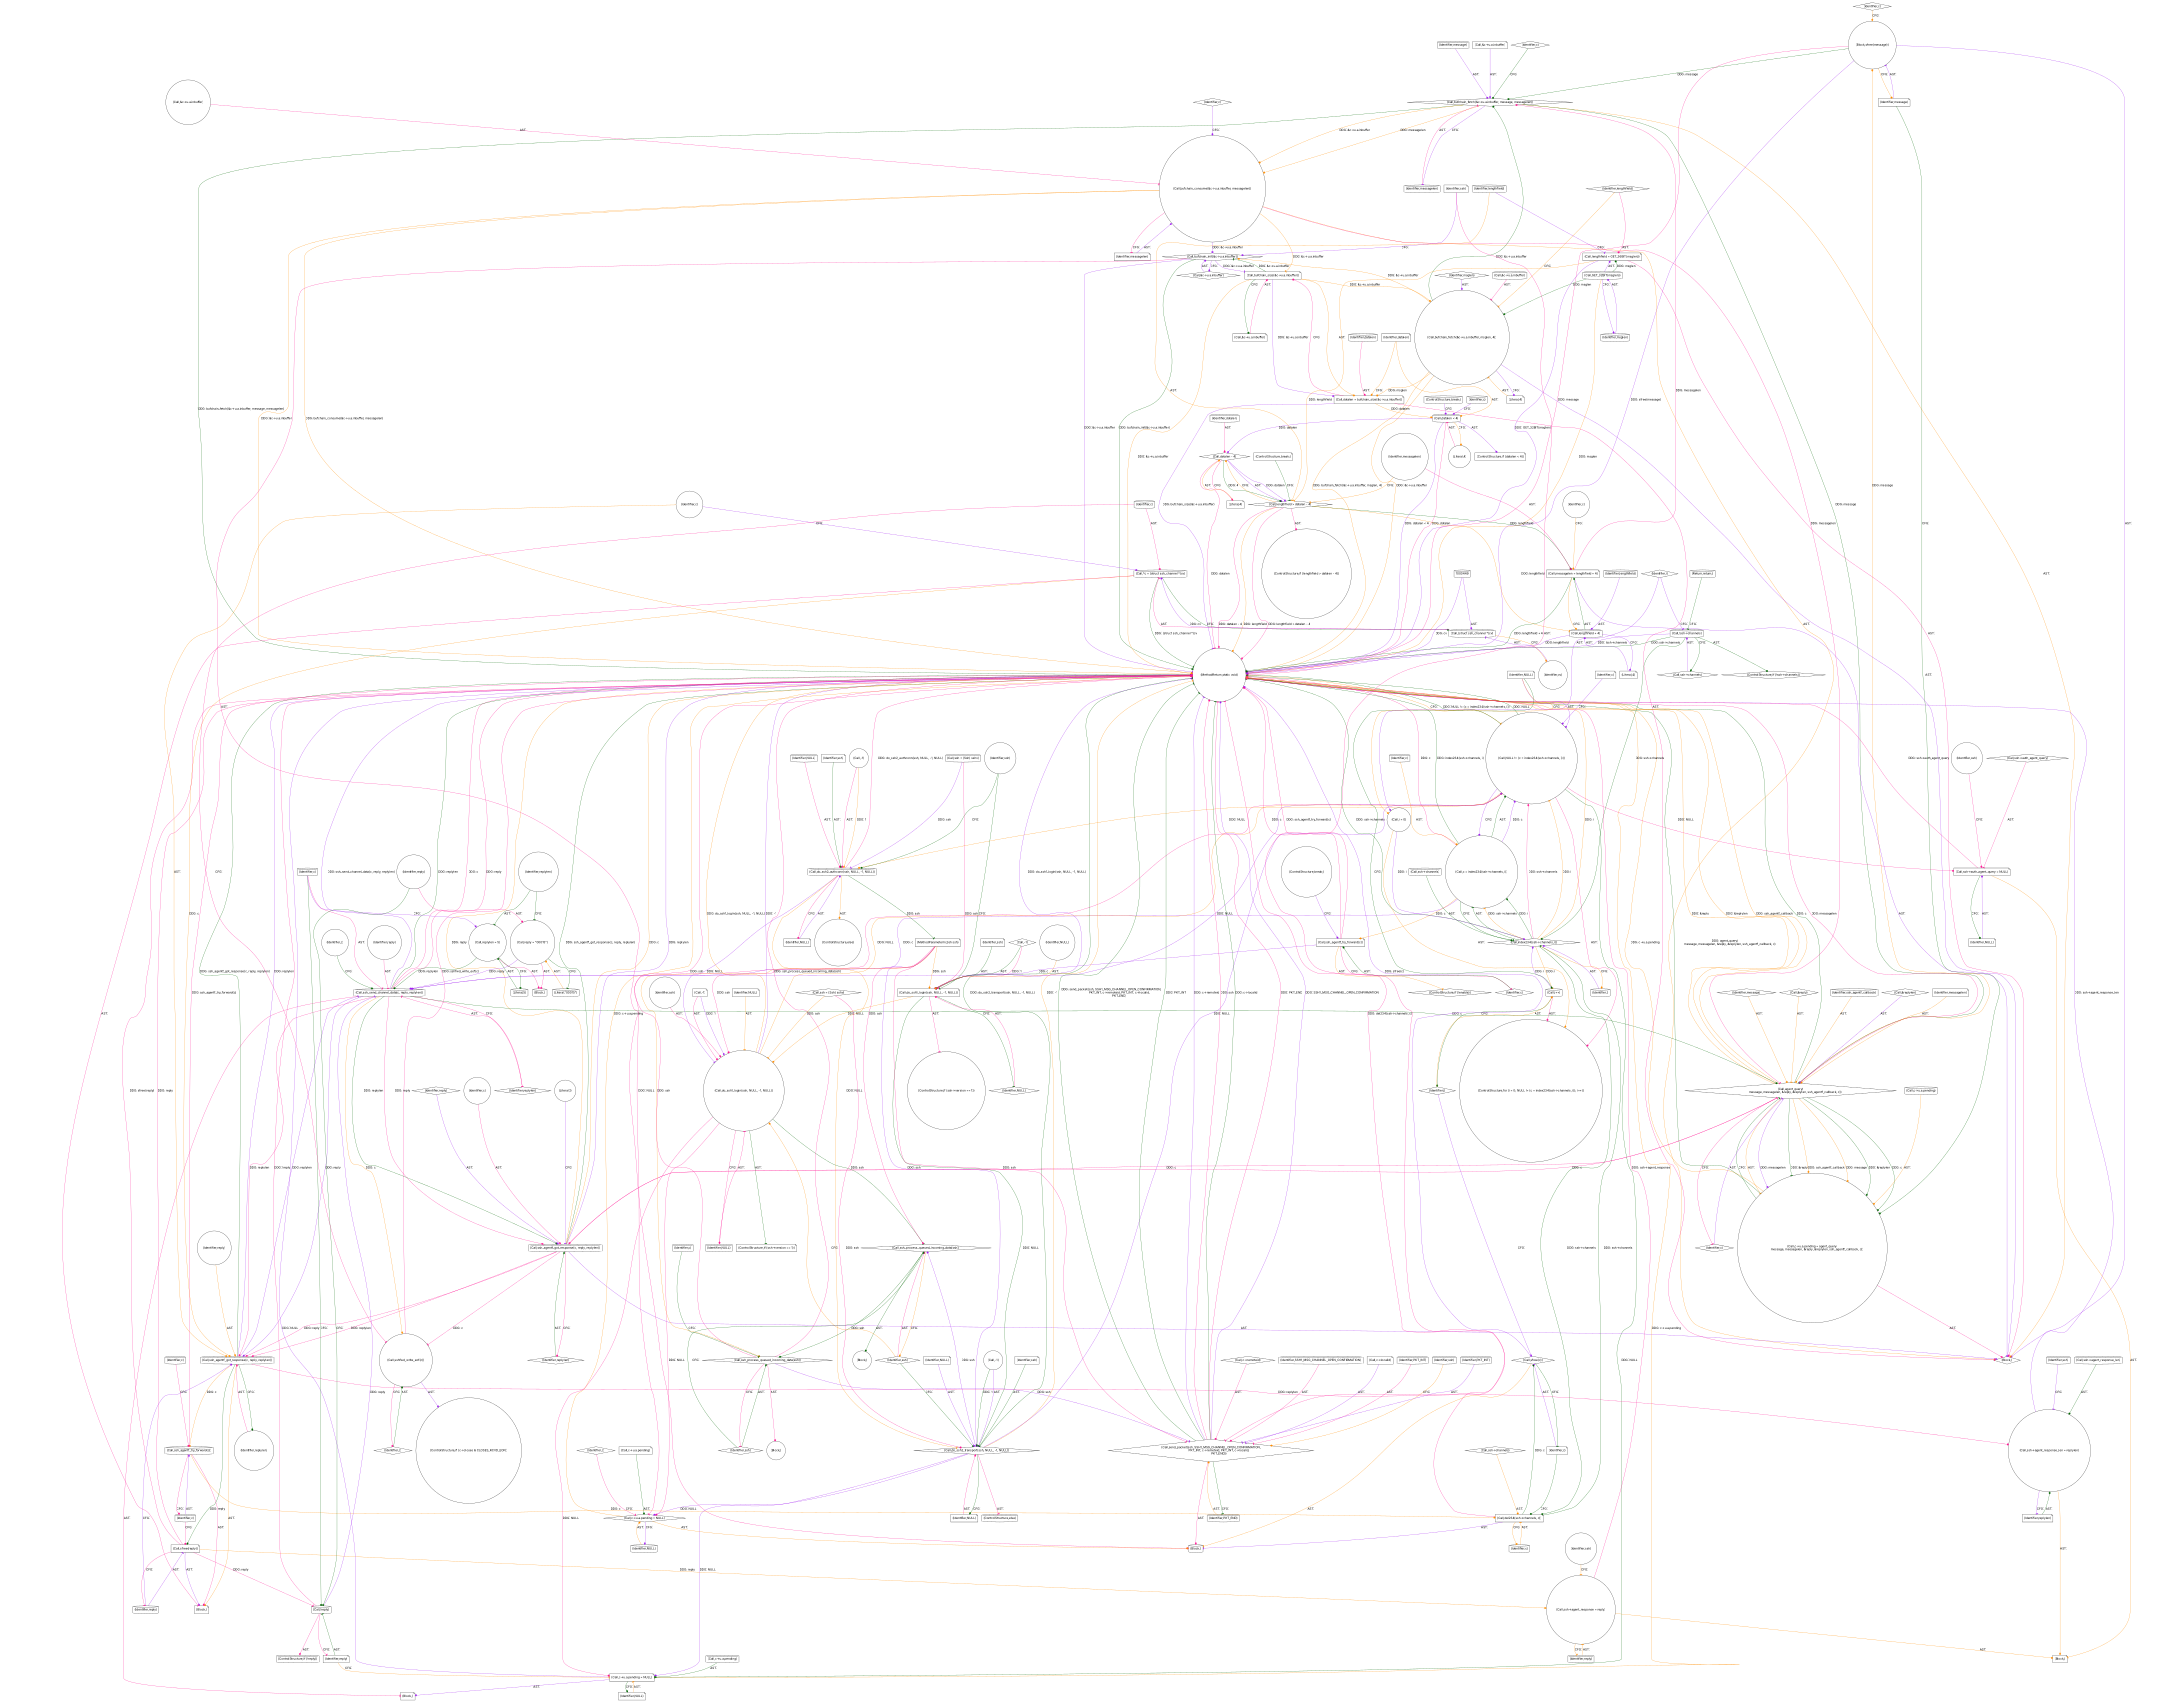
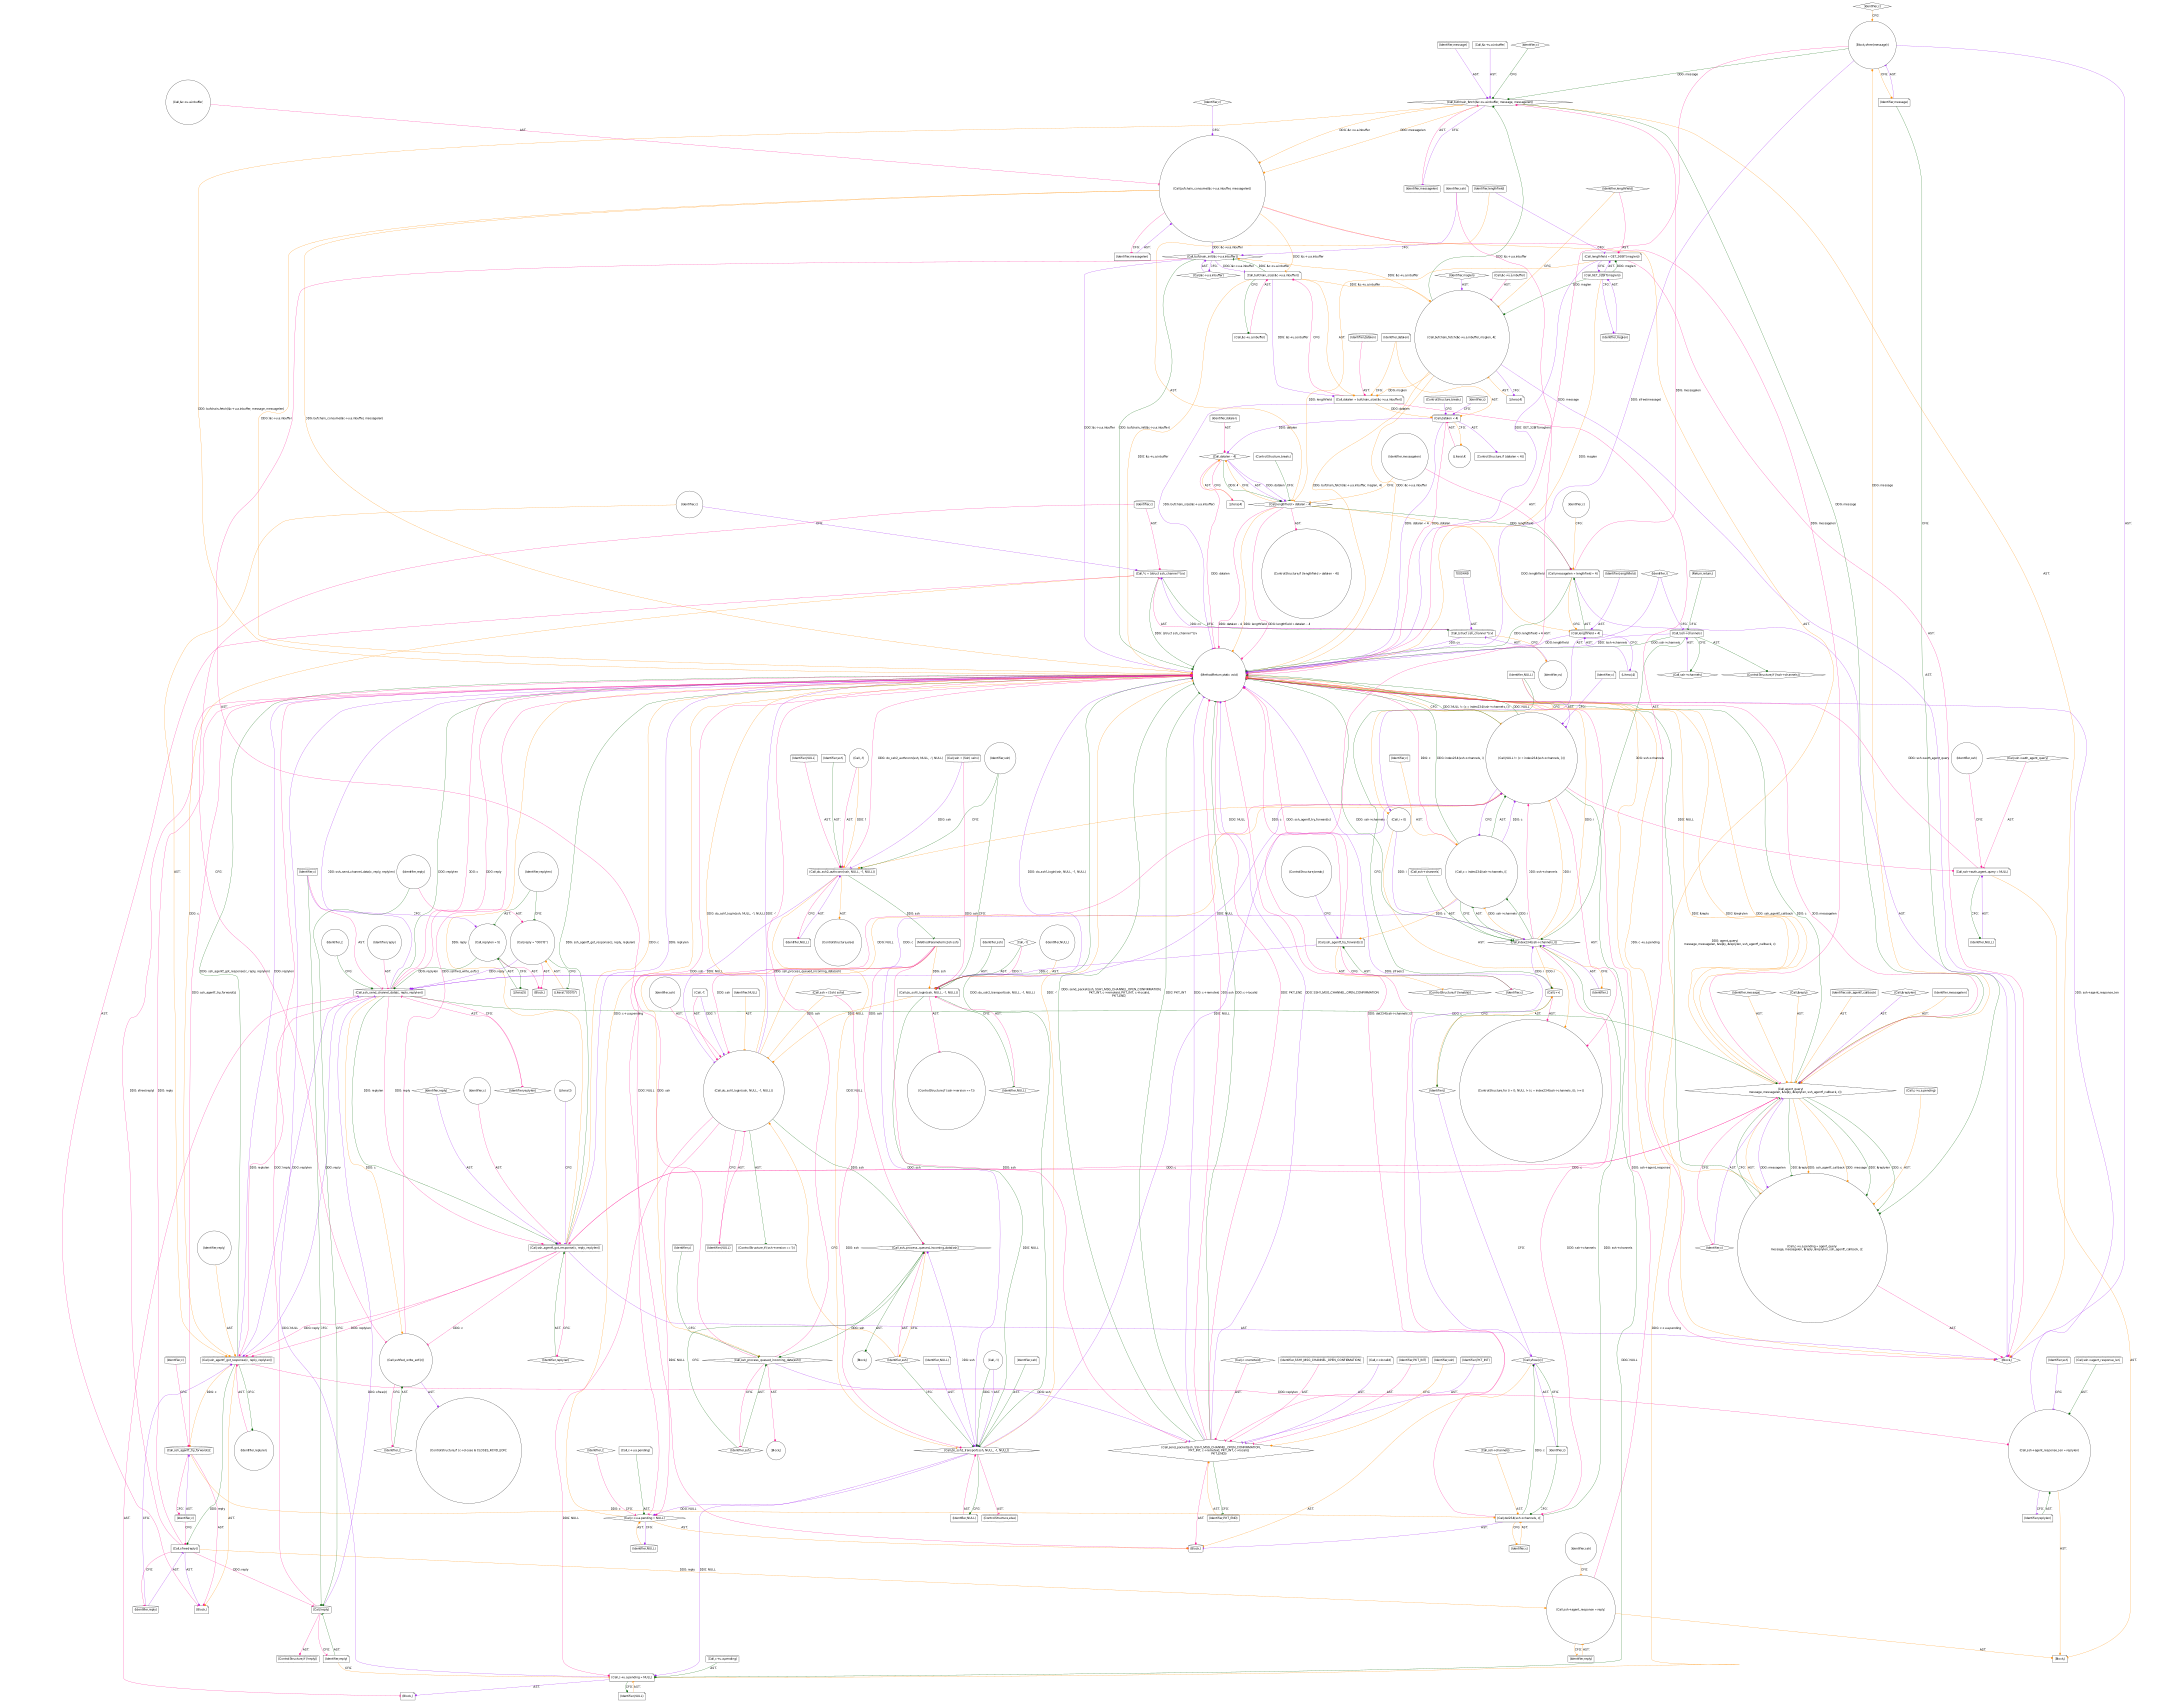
(199, 253) -> (199, 253)
none -> (1598, 265)
(1358, 663) -> (1356, 659)
(1548, 1209) -> (1548, 1209)
(378, 1392) -> (378, 1392)
